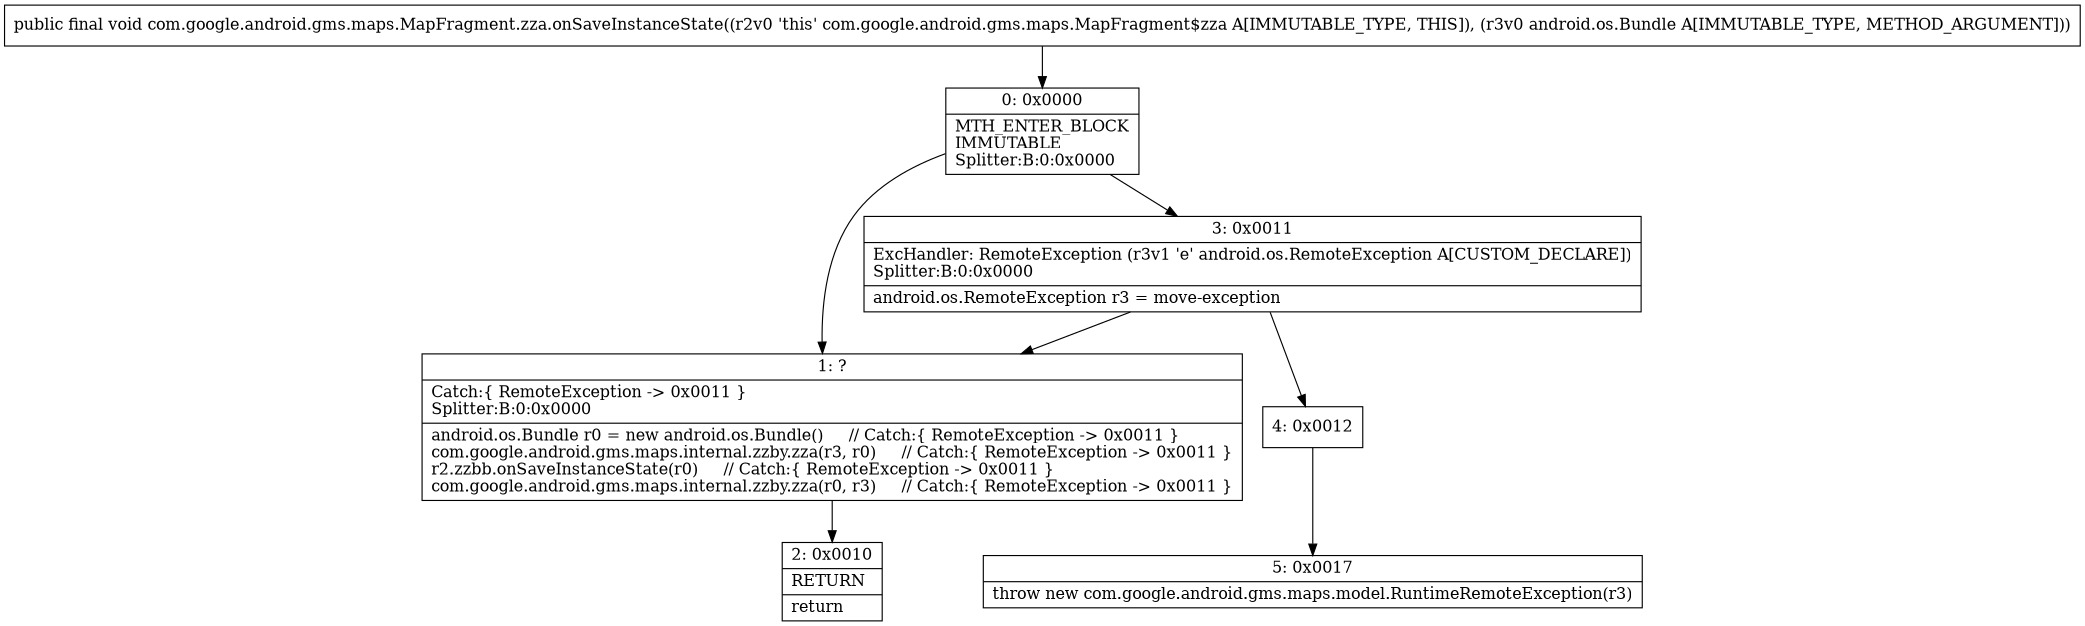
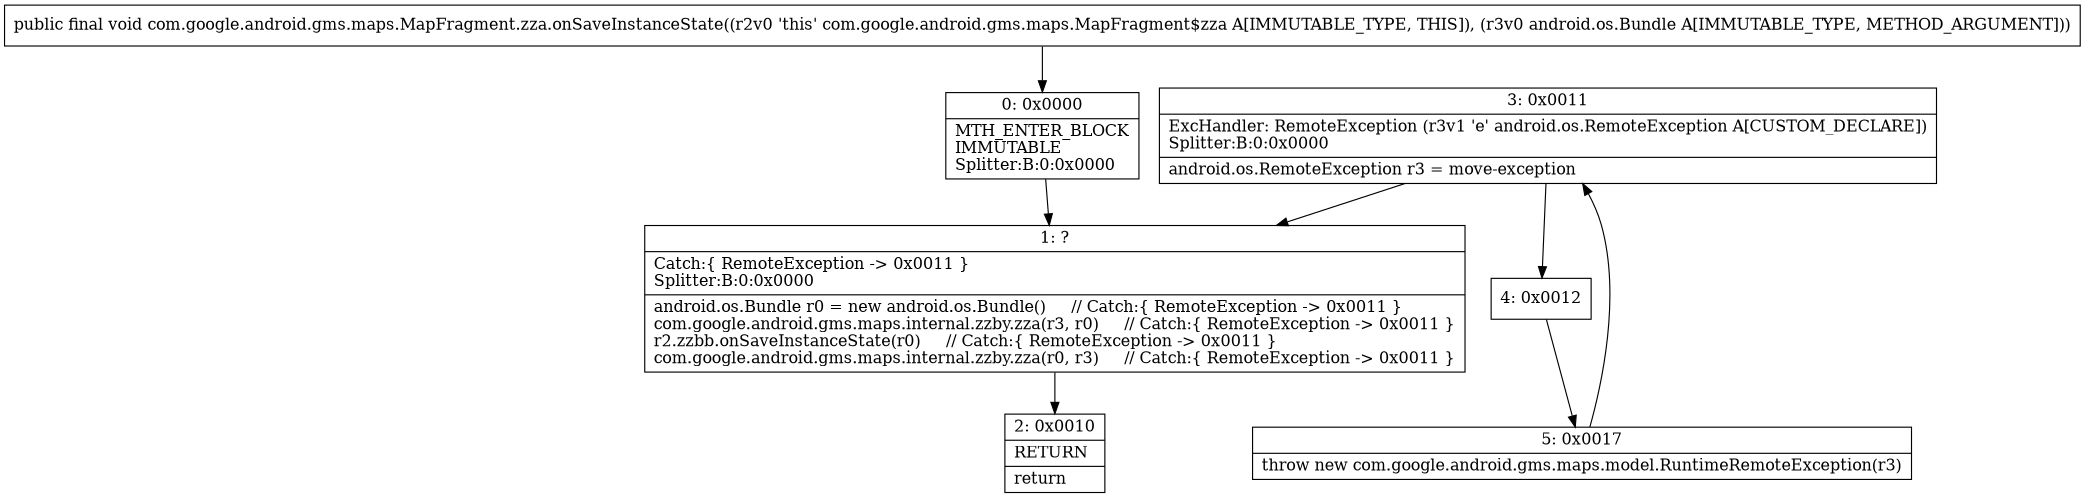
(1139, 192) -> (1610, 310)
